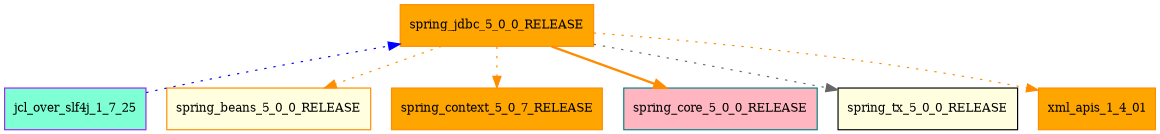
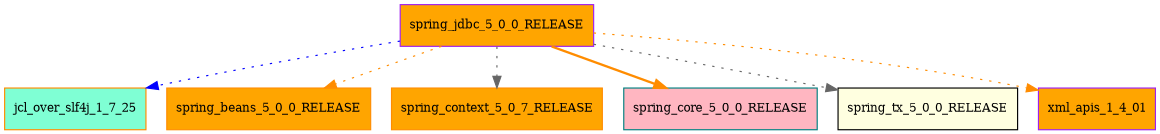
(497, 25) -> (497, 25)
(497, 62) -> (497, 62)
(267, 68) -> (279, 62)
(75, 109) -> (75, 109)
(269, 109) -> (269, 109)
(1097, 109) -> (1097, 109)
